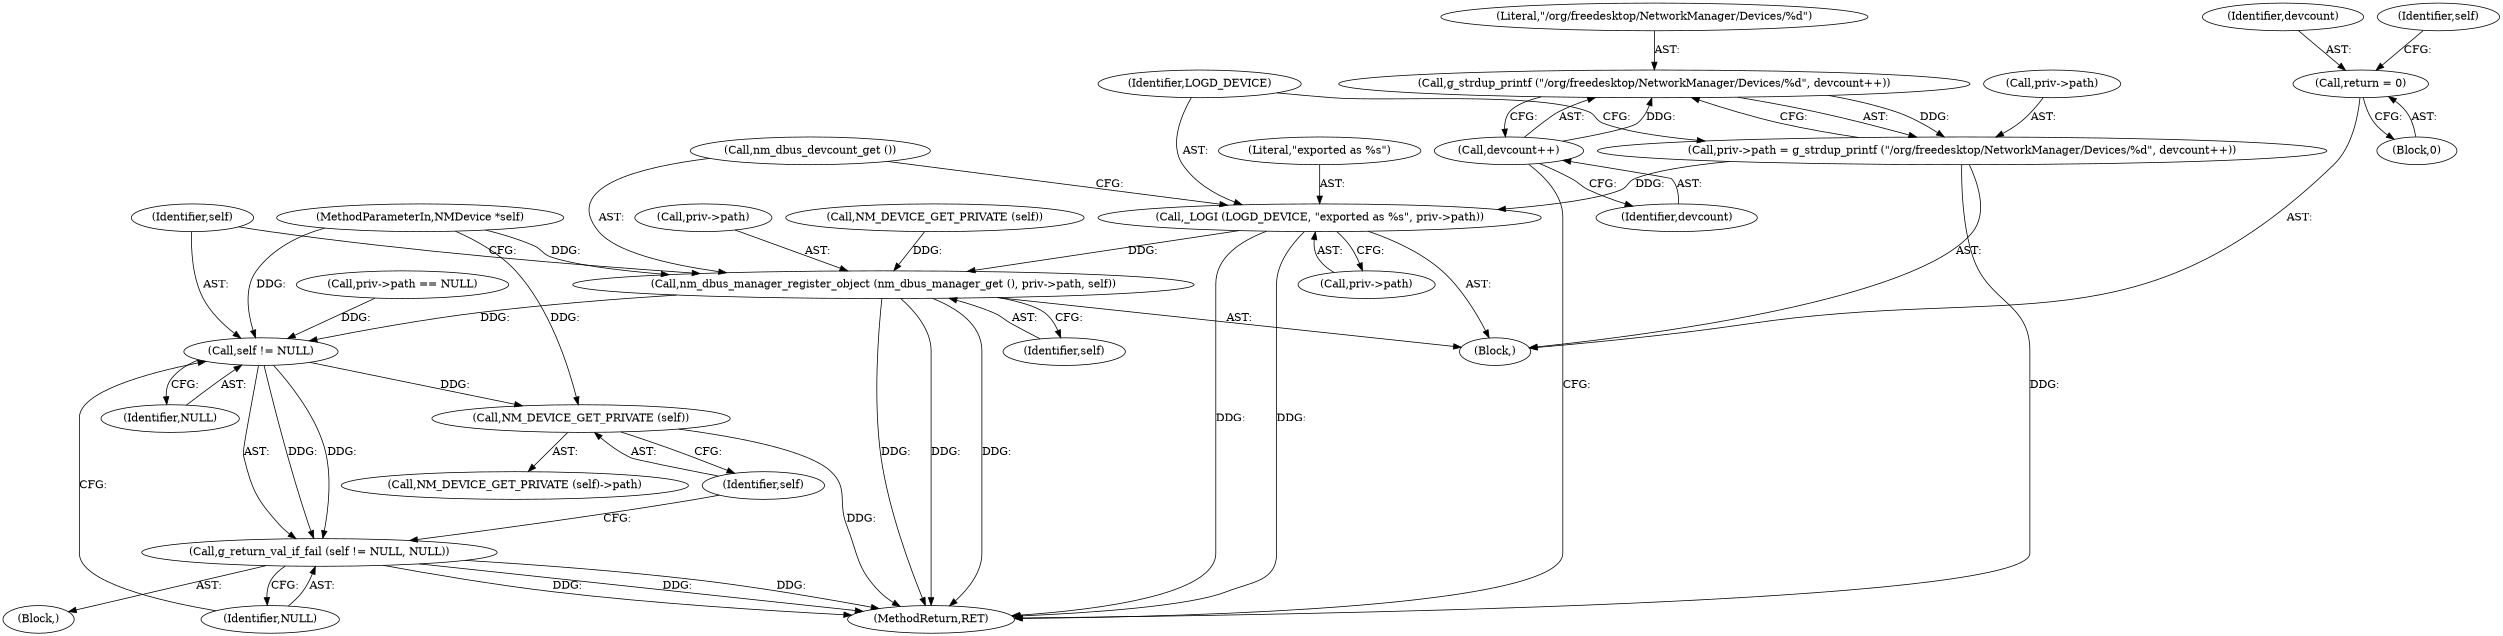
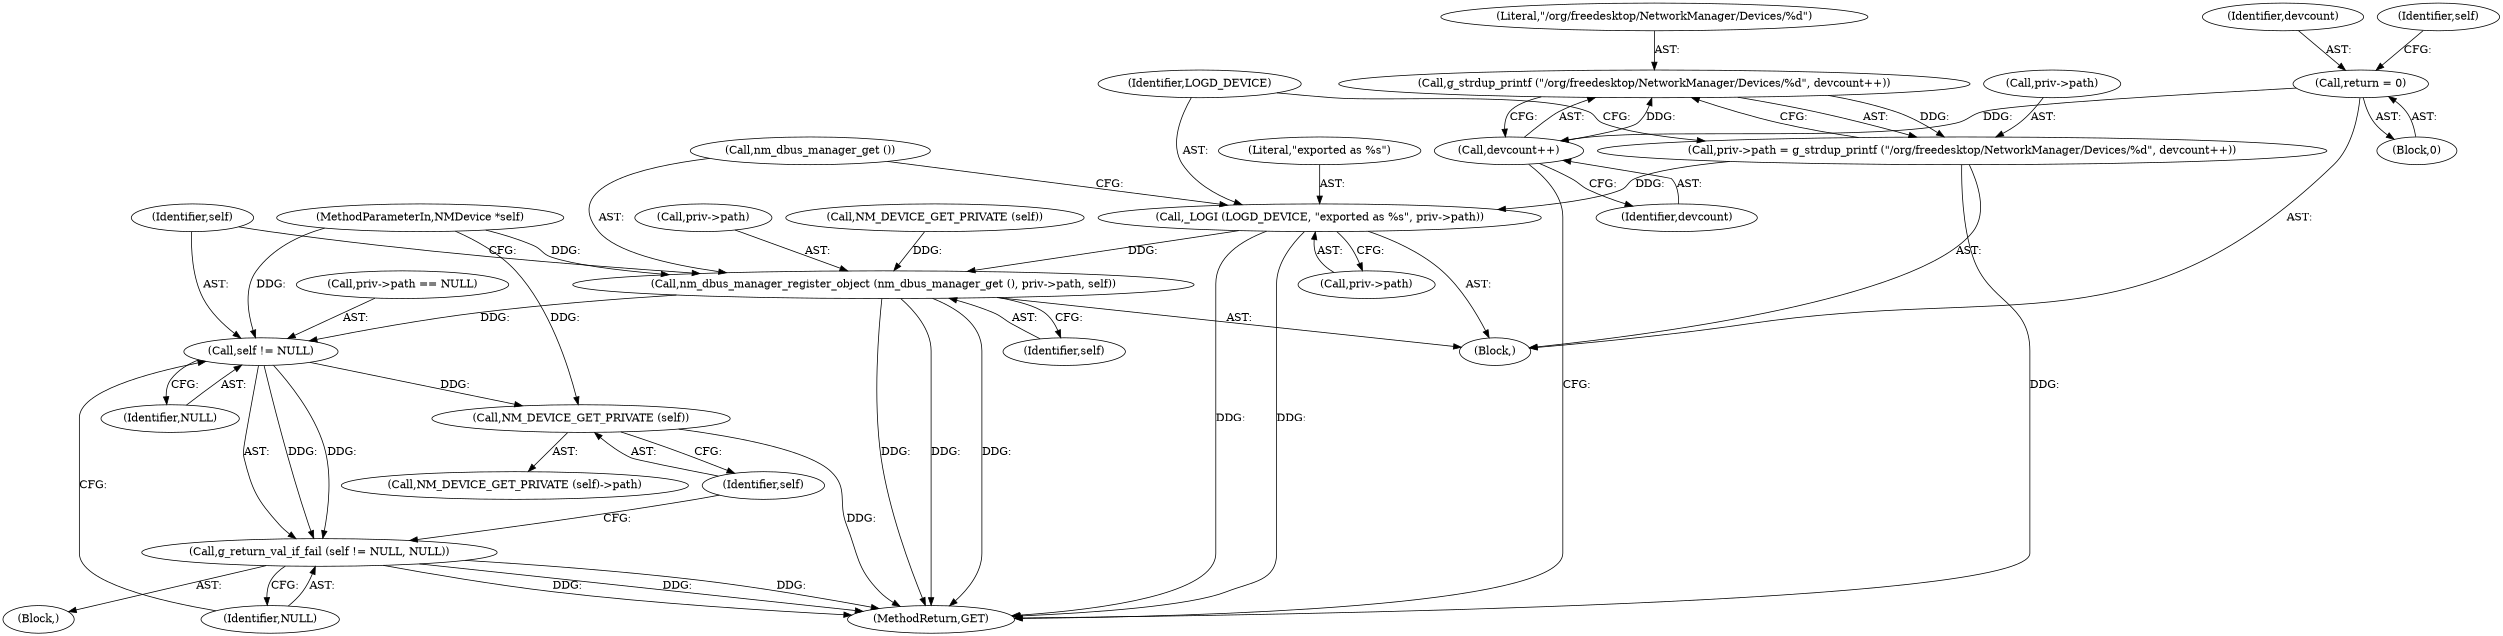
(2390, 117) -> (2390, 117)
none -> (1952, 124)
(810, 151) -> (810, 151)
(358, 318) -> (358, 318)
(931, 619) -> (931, 619)
